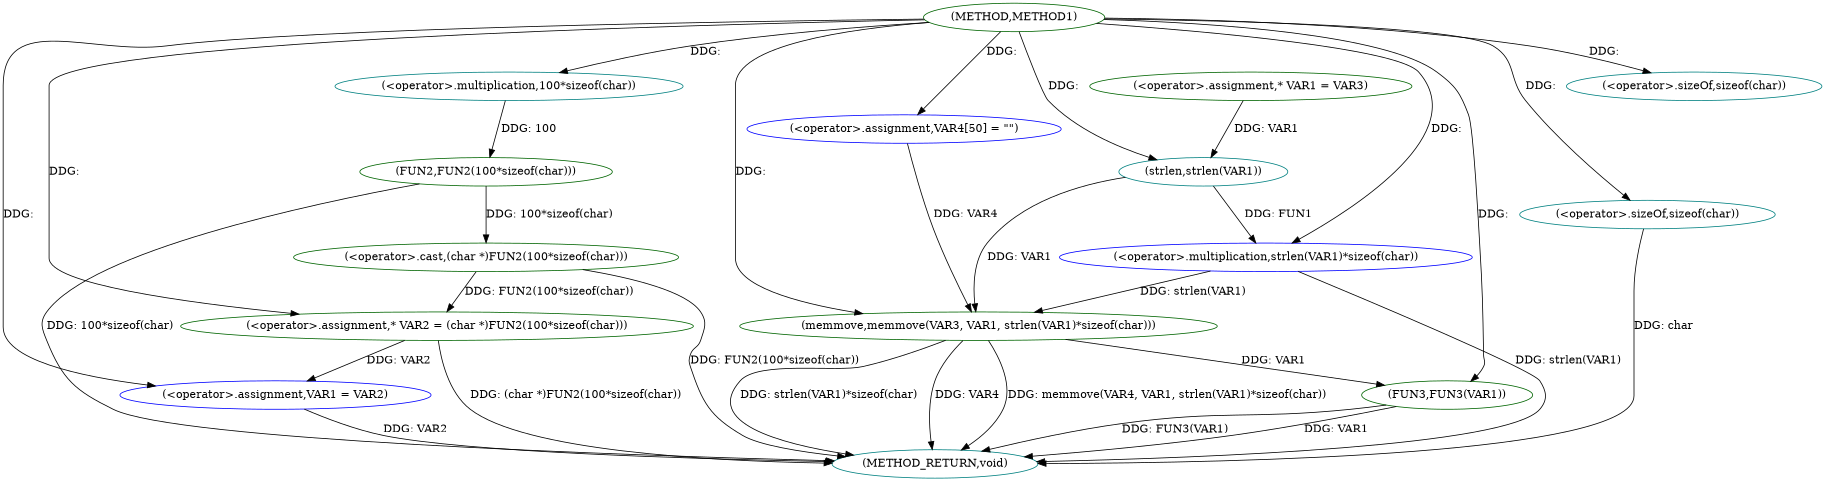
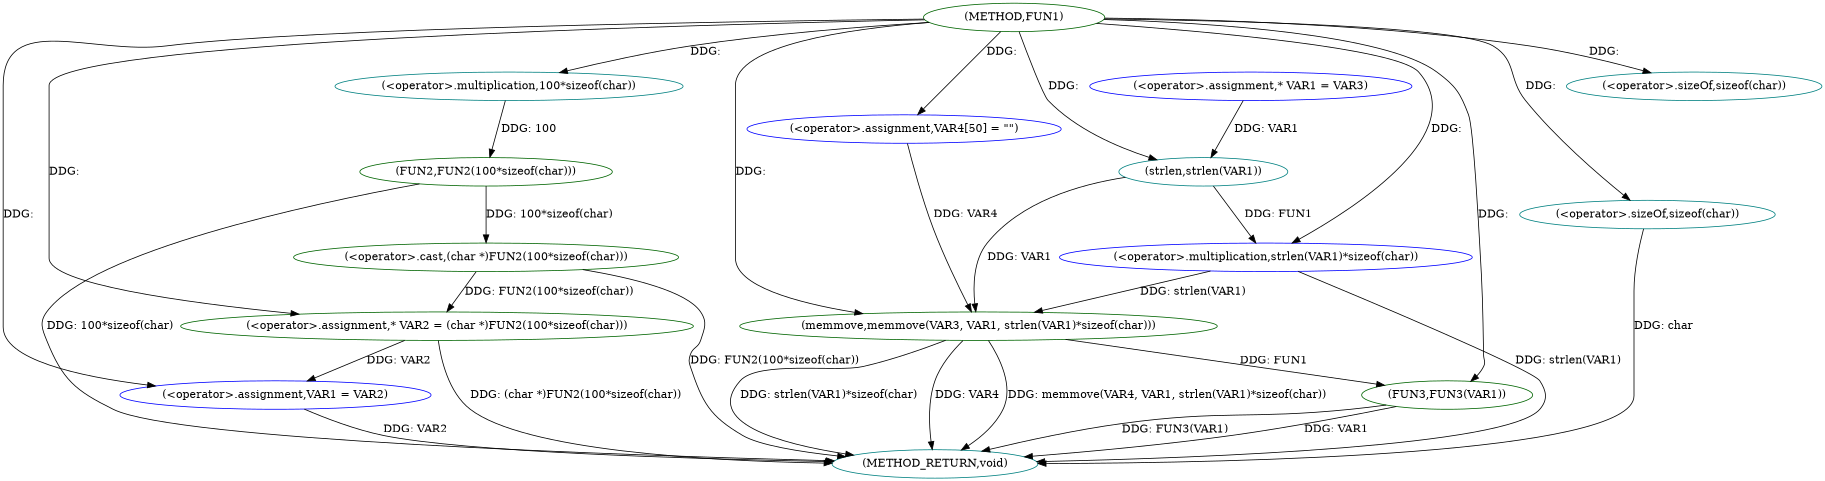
(1014, 17) -> (1014, 17)
(1251, 86) -> (1251, 86)
(1274, 361) -> (1274, 361)
